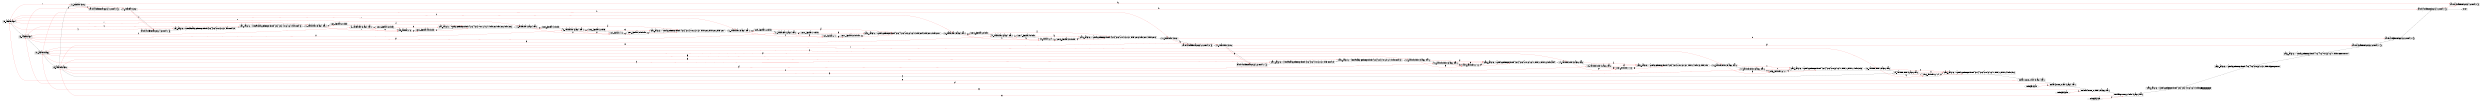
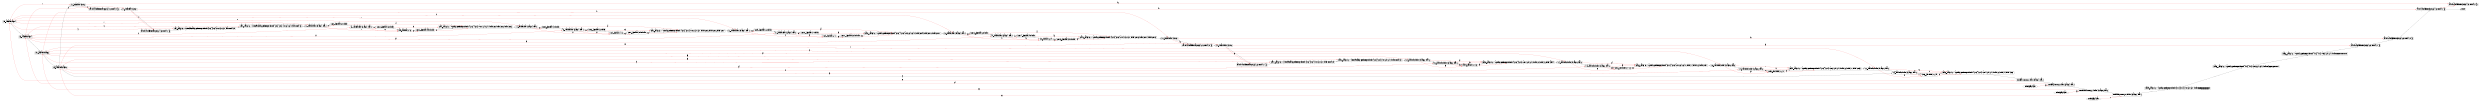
(1470, 65) -> (1470, 65)
